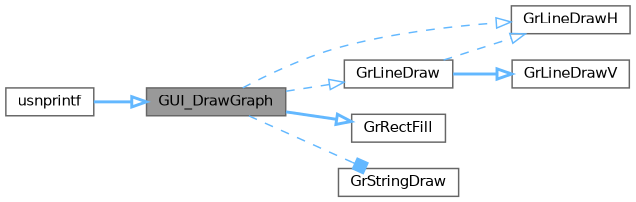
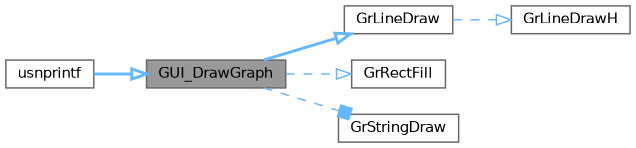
(365, 41) -> none
(571, 74) -> none
(308, 88) -> (300, 49)
(311, 116) -> (311, 74)
